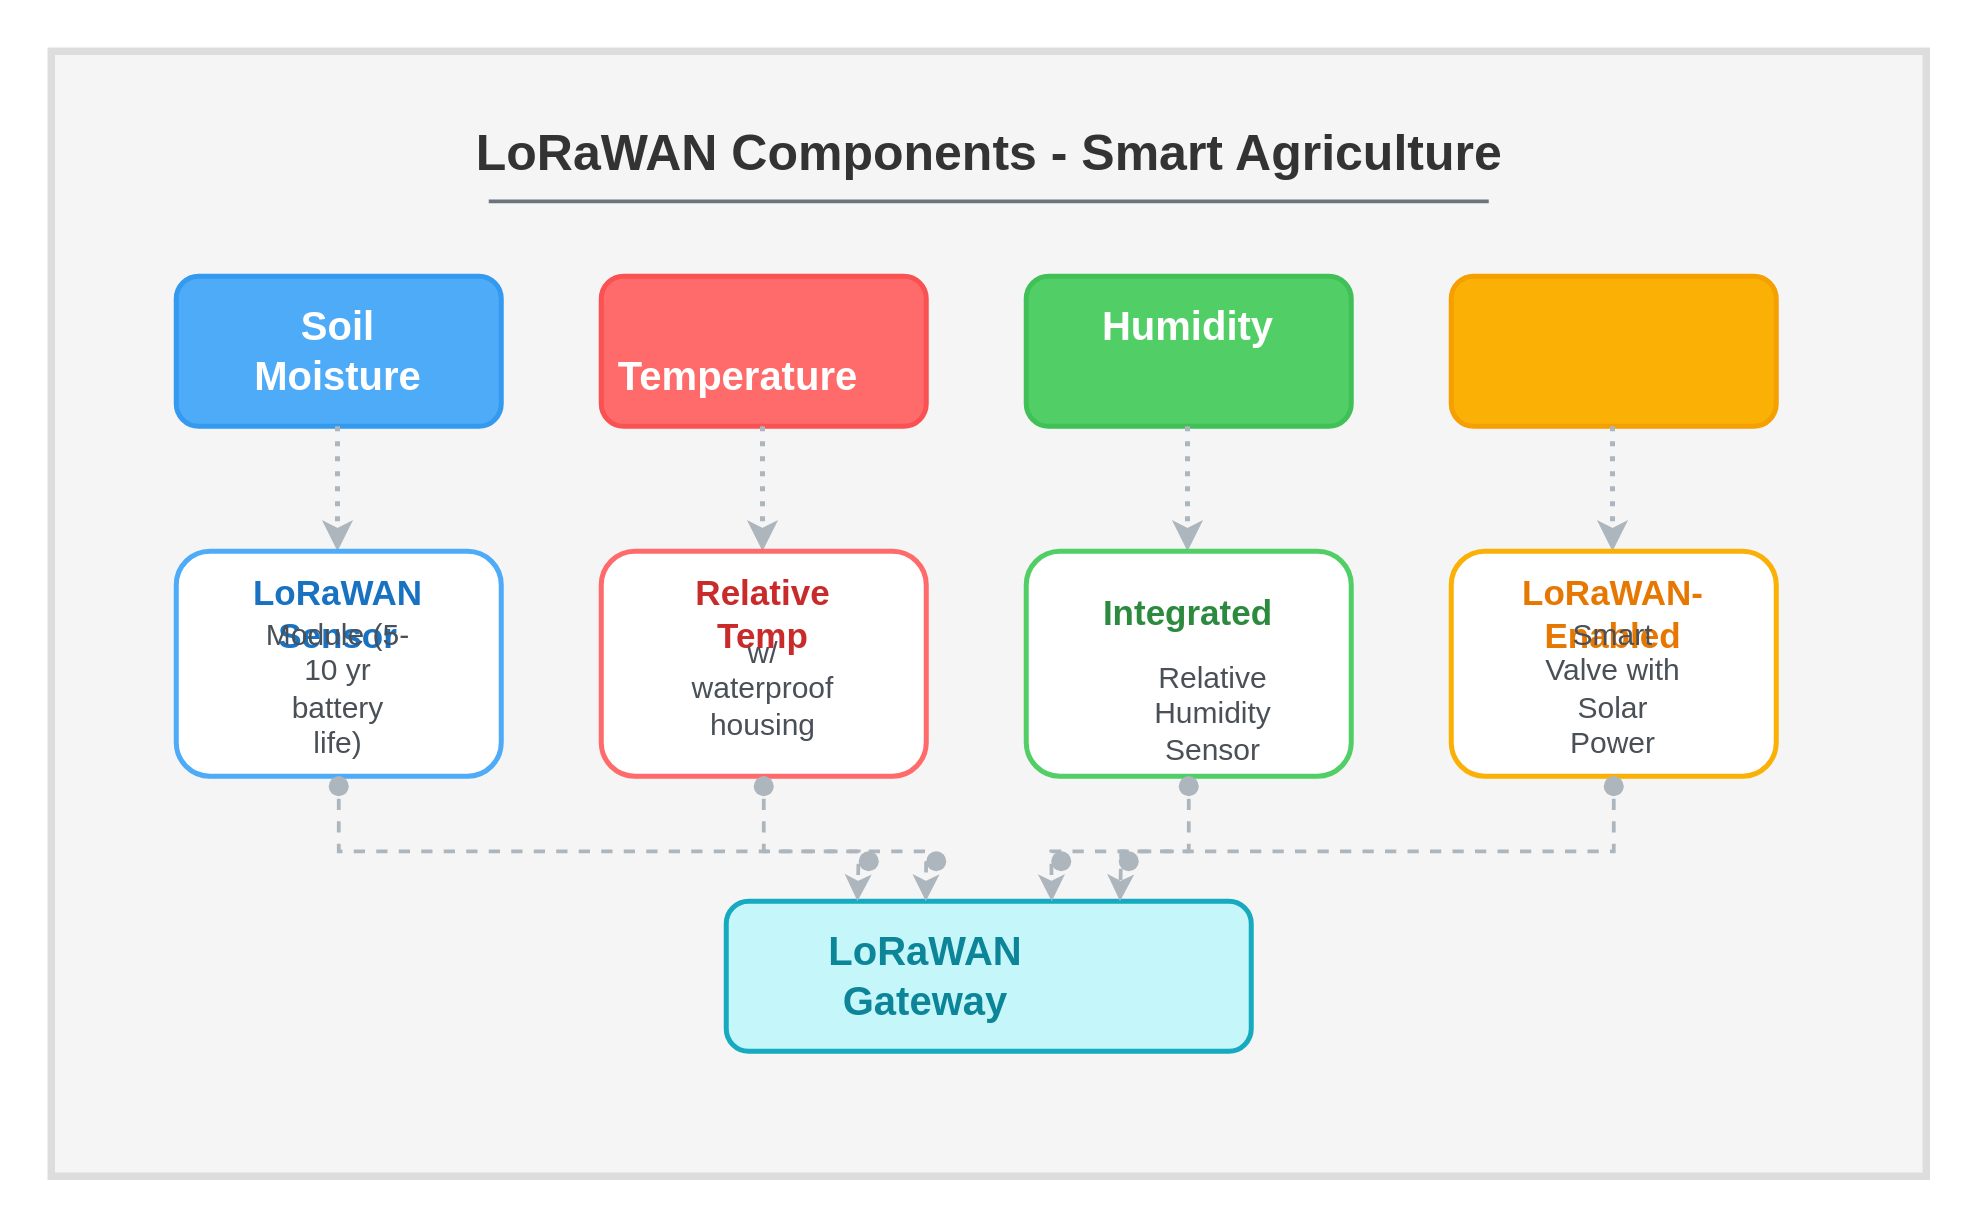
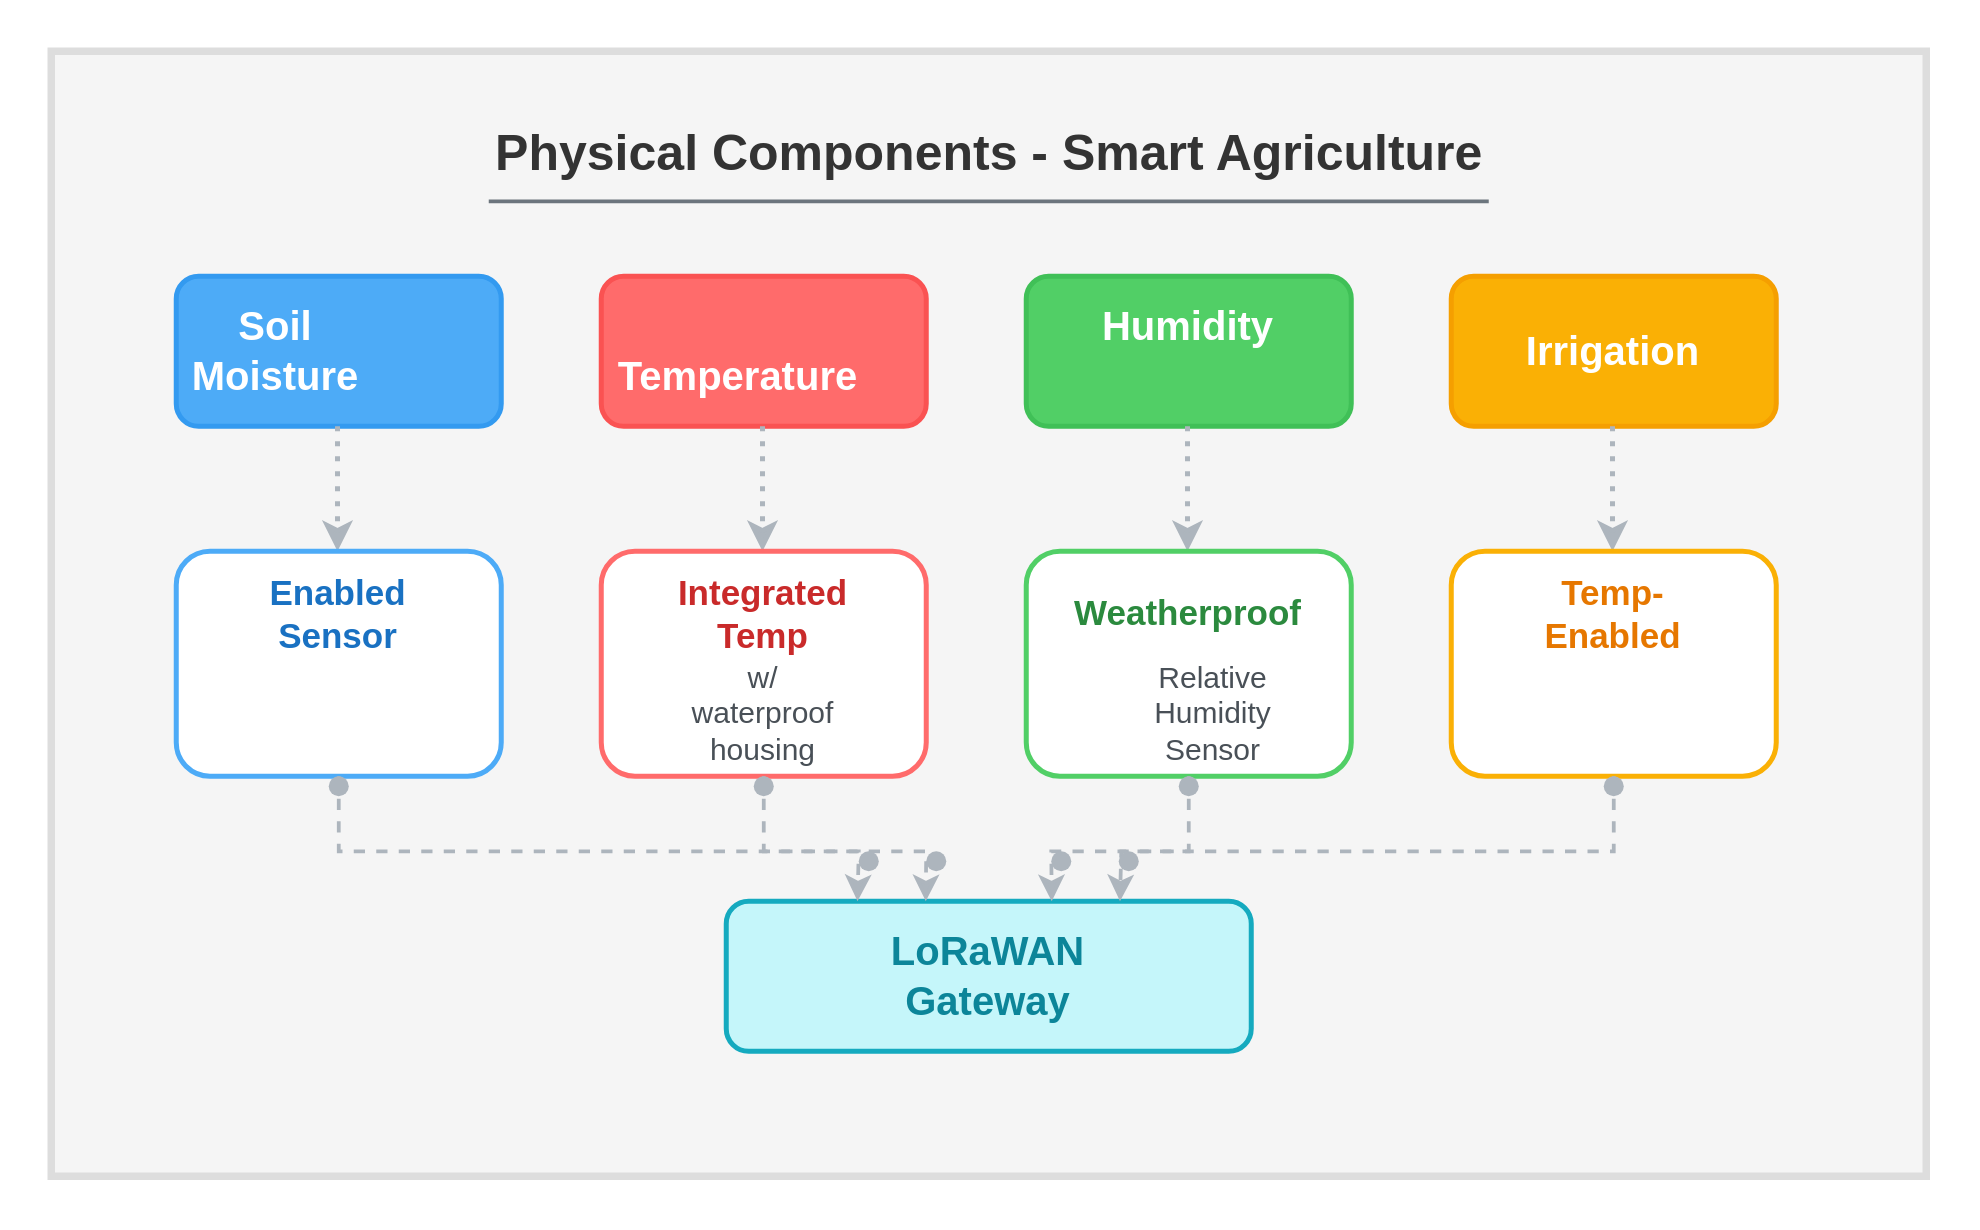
(990, 151) -> (990, 151)
(339, 351) -> (276, 351)
none -> (1614, 351)
(339, 614) -> (339, 614)
(764, 614) -> (764, 614)
(1189, 614) -> (1189, 614)
(1614, 614) -> (1614, 614)
(339, 689) -> none
(764, 689) -> (764, 714)
(1614, 689) -> none
(926, 976) -> (989, 976)
